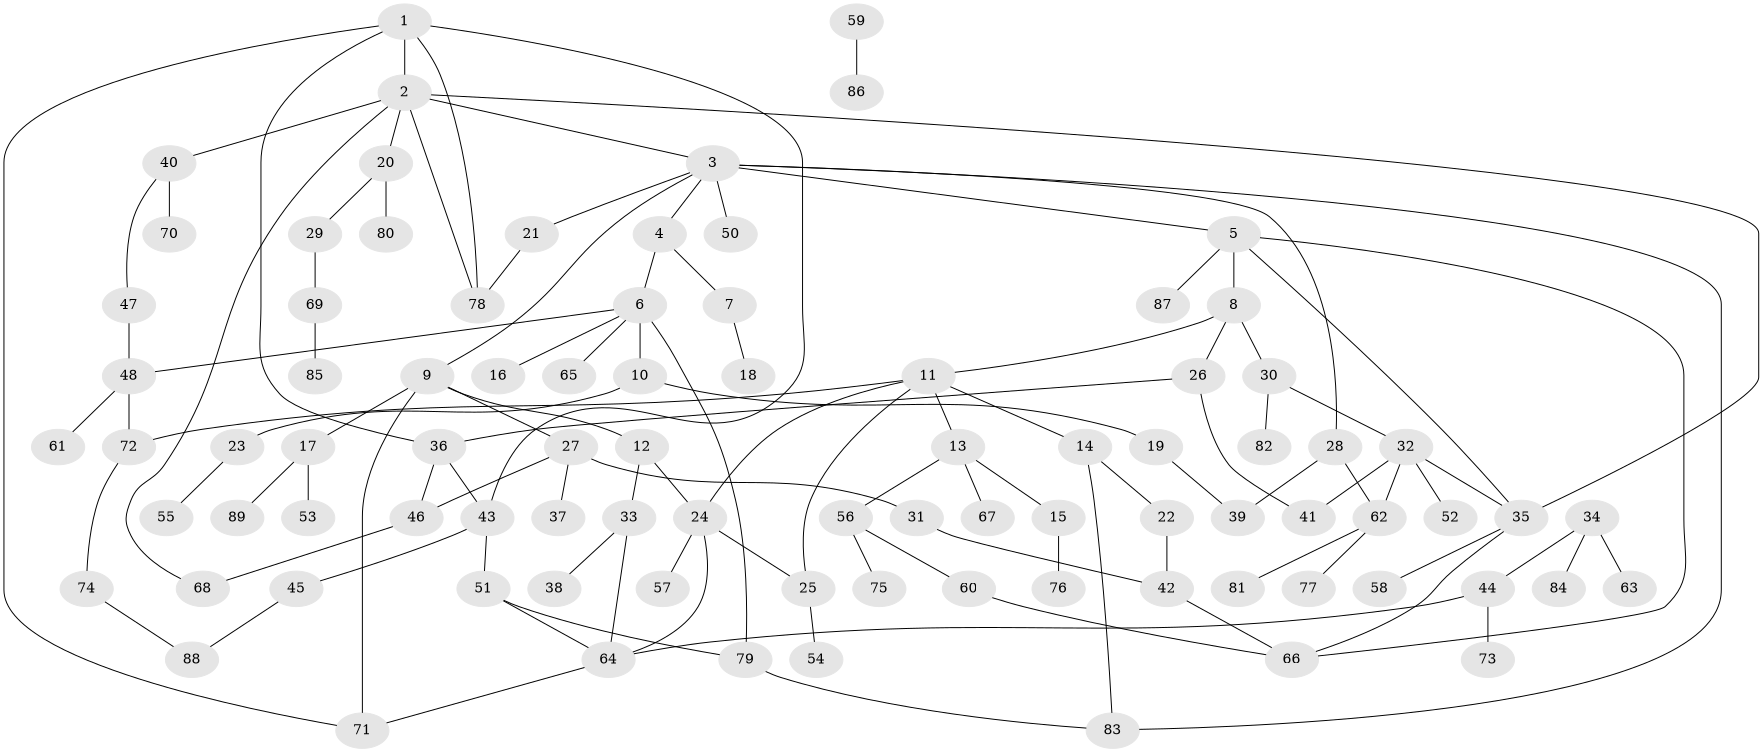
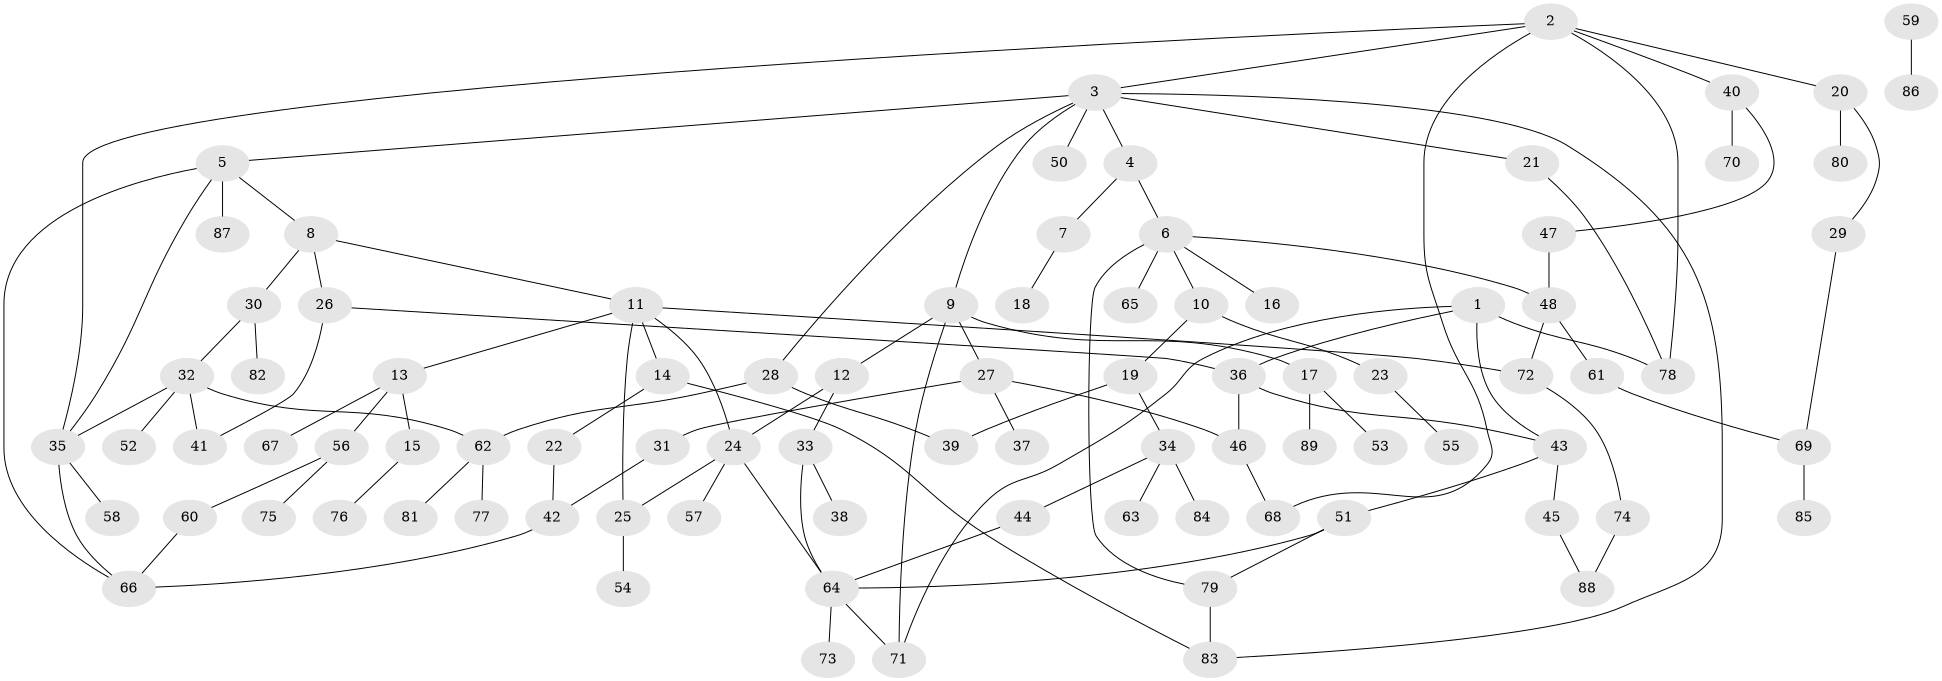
(405, 57) -> none
none -> (1698, 416)
none -> (1154, 420)
(1488, 624) -> (830, 624)
